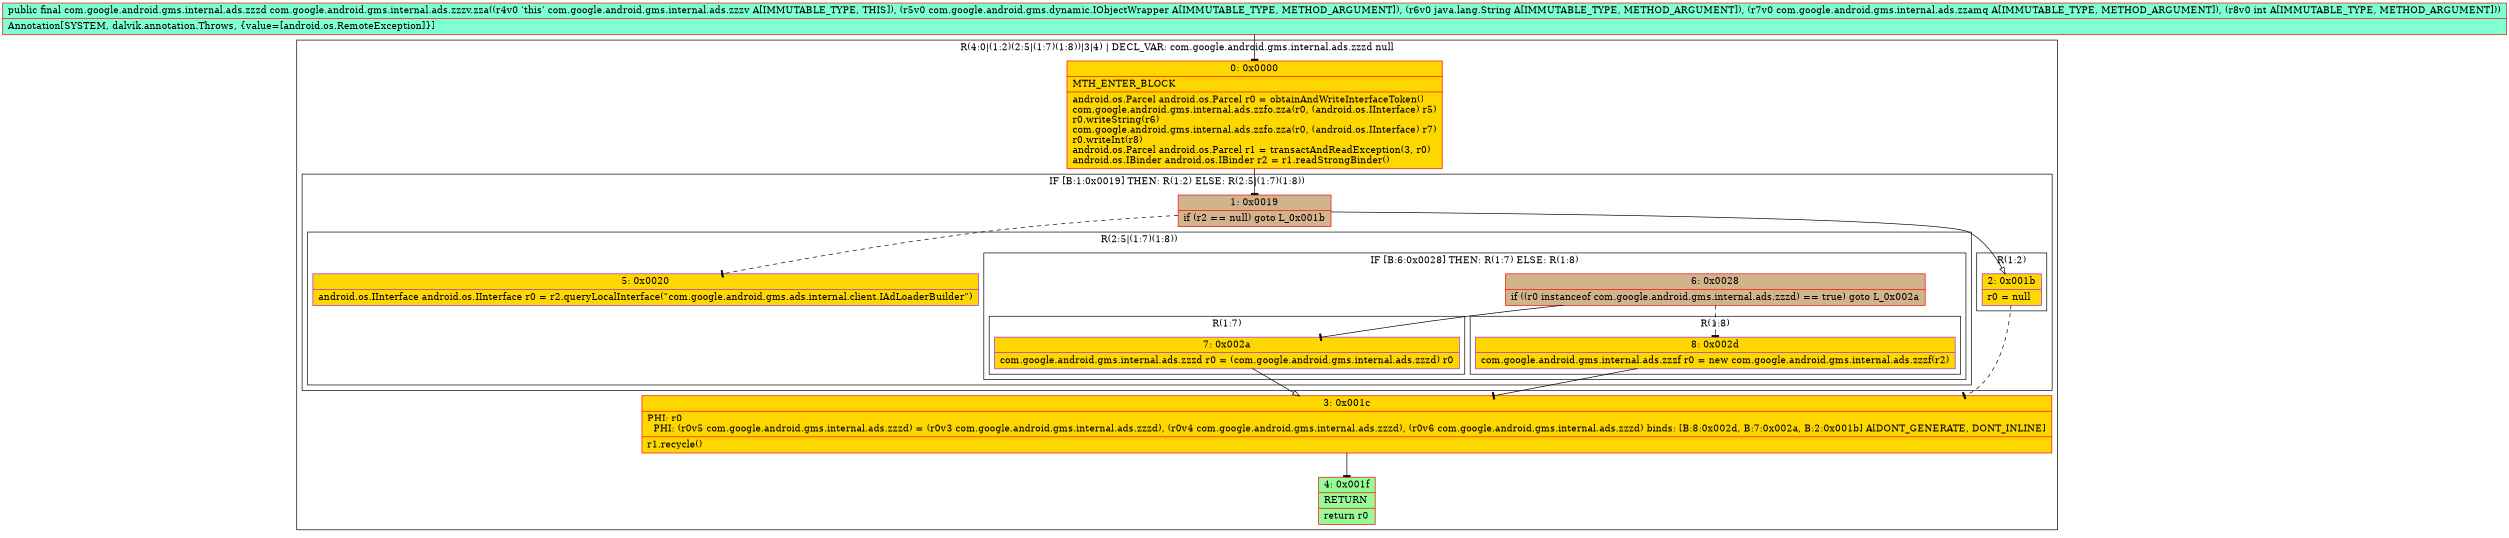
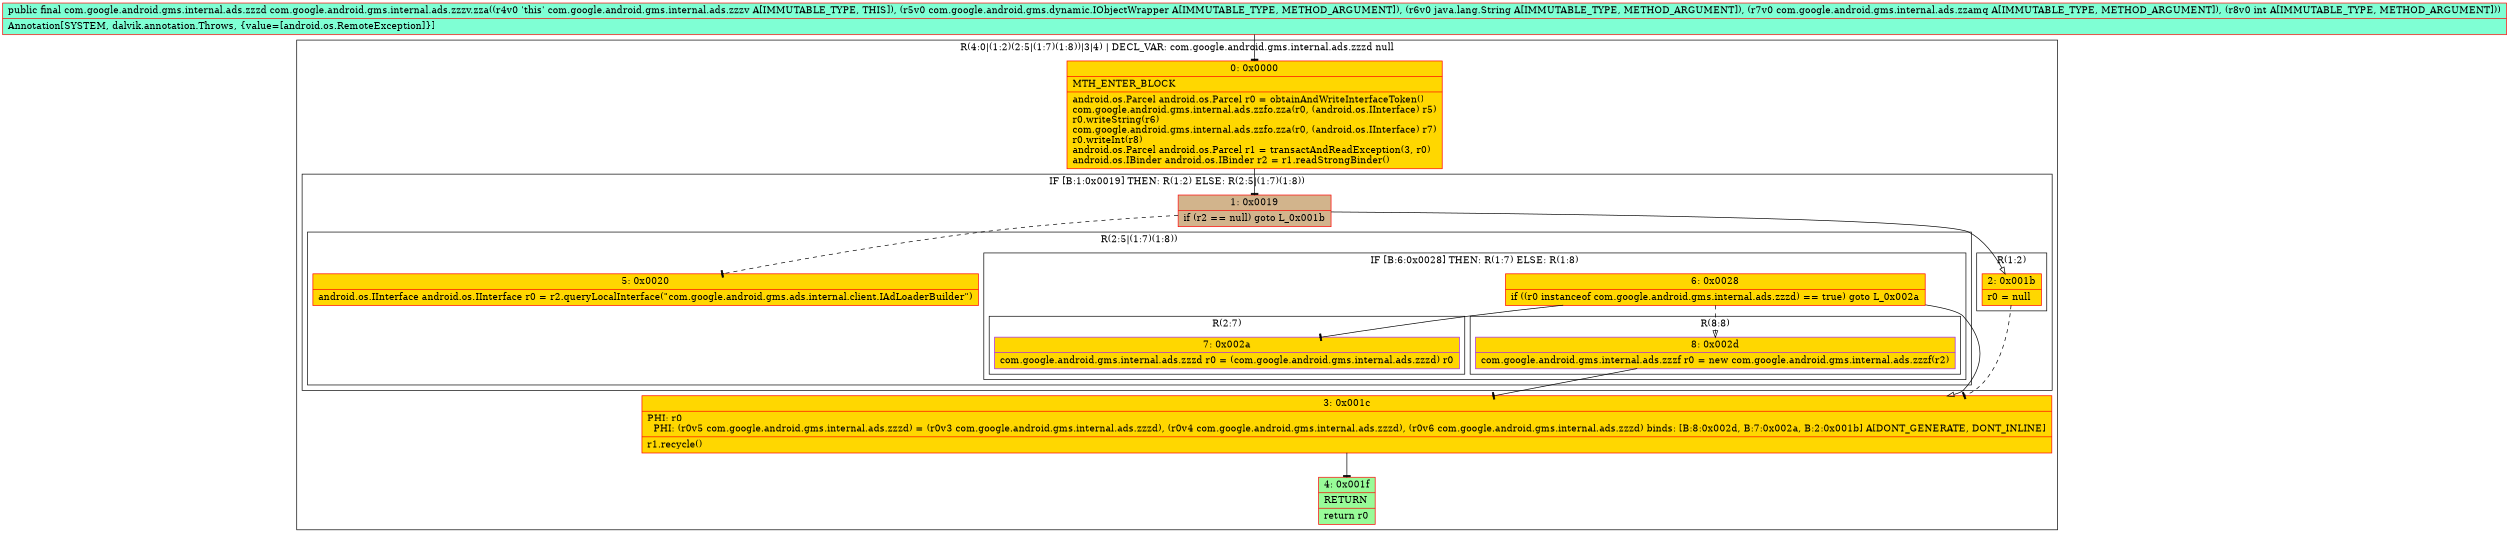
(646, 290) -> (646, 290)
(1715, 290) -> (1715, 290)
(2012, 290) -> (2012, 290)
(1715, 320) -> (1715, 320)
(1227, 324) -> (1227, 324)
(1715, 324) -> (1715, 324)
(1273, 381) -> (1977, 339)
